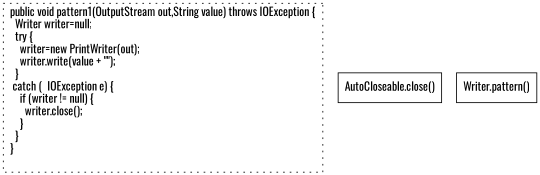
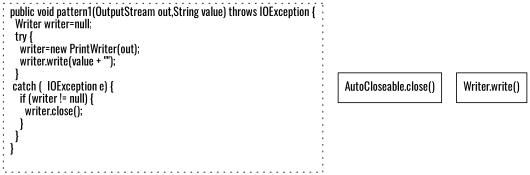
(497, 88) -> (492, 88)
